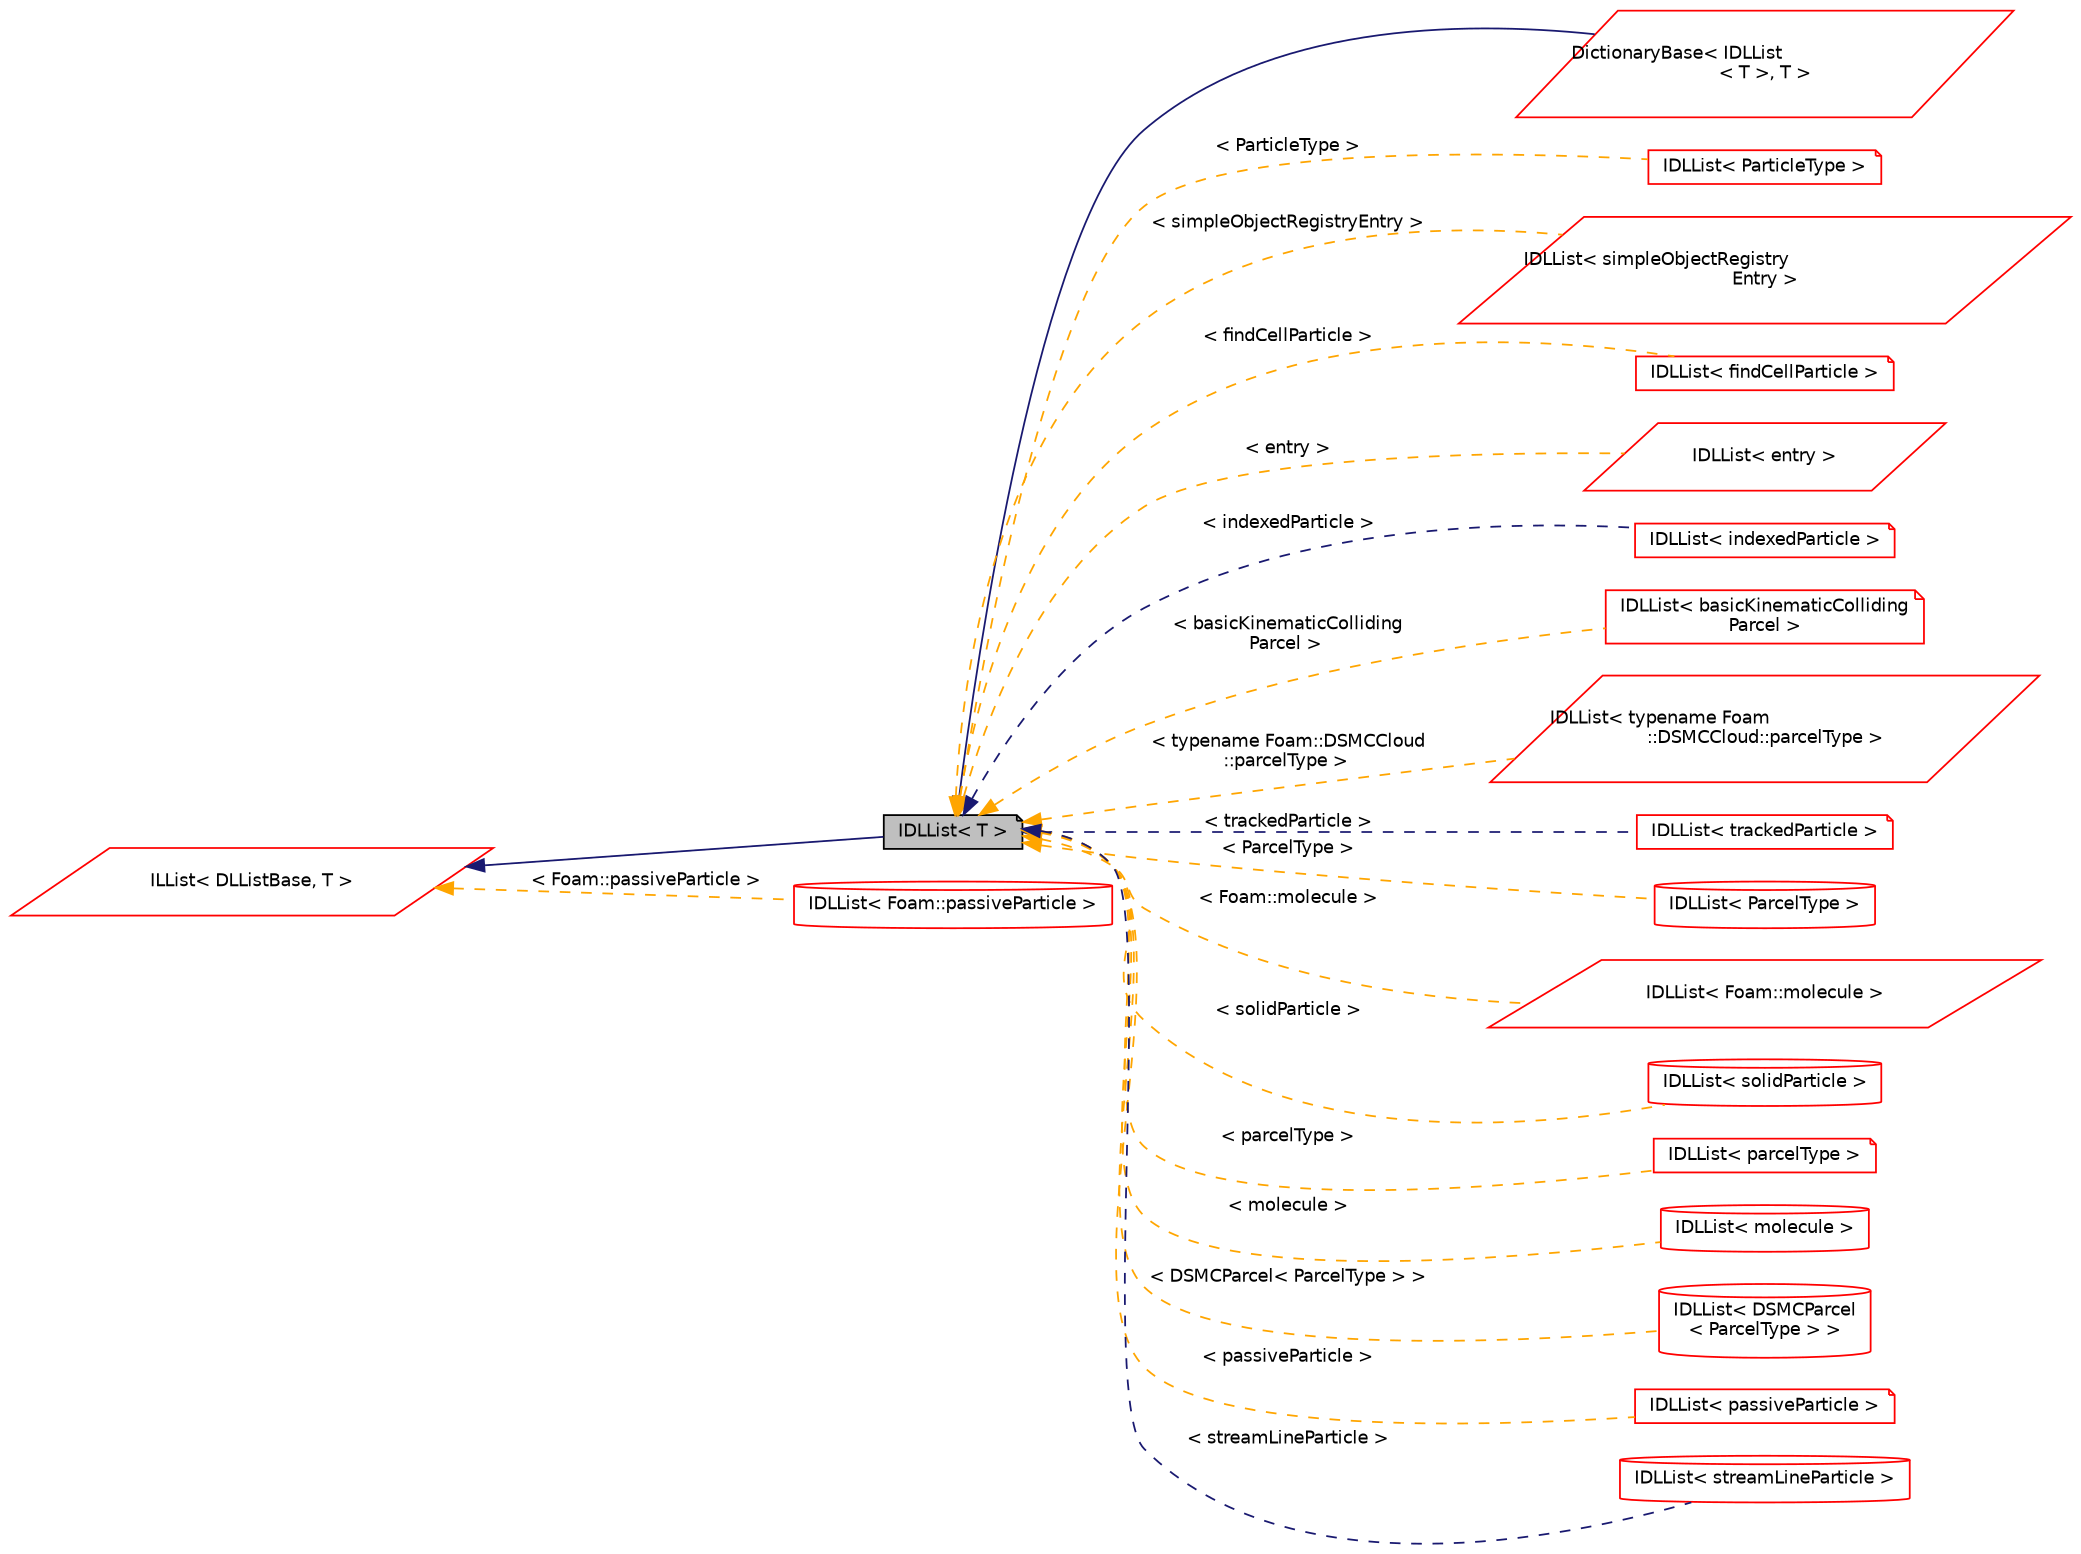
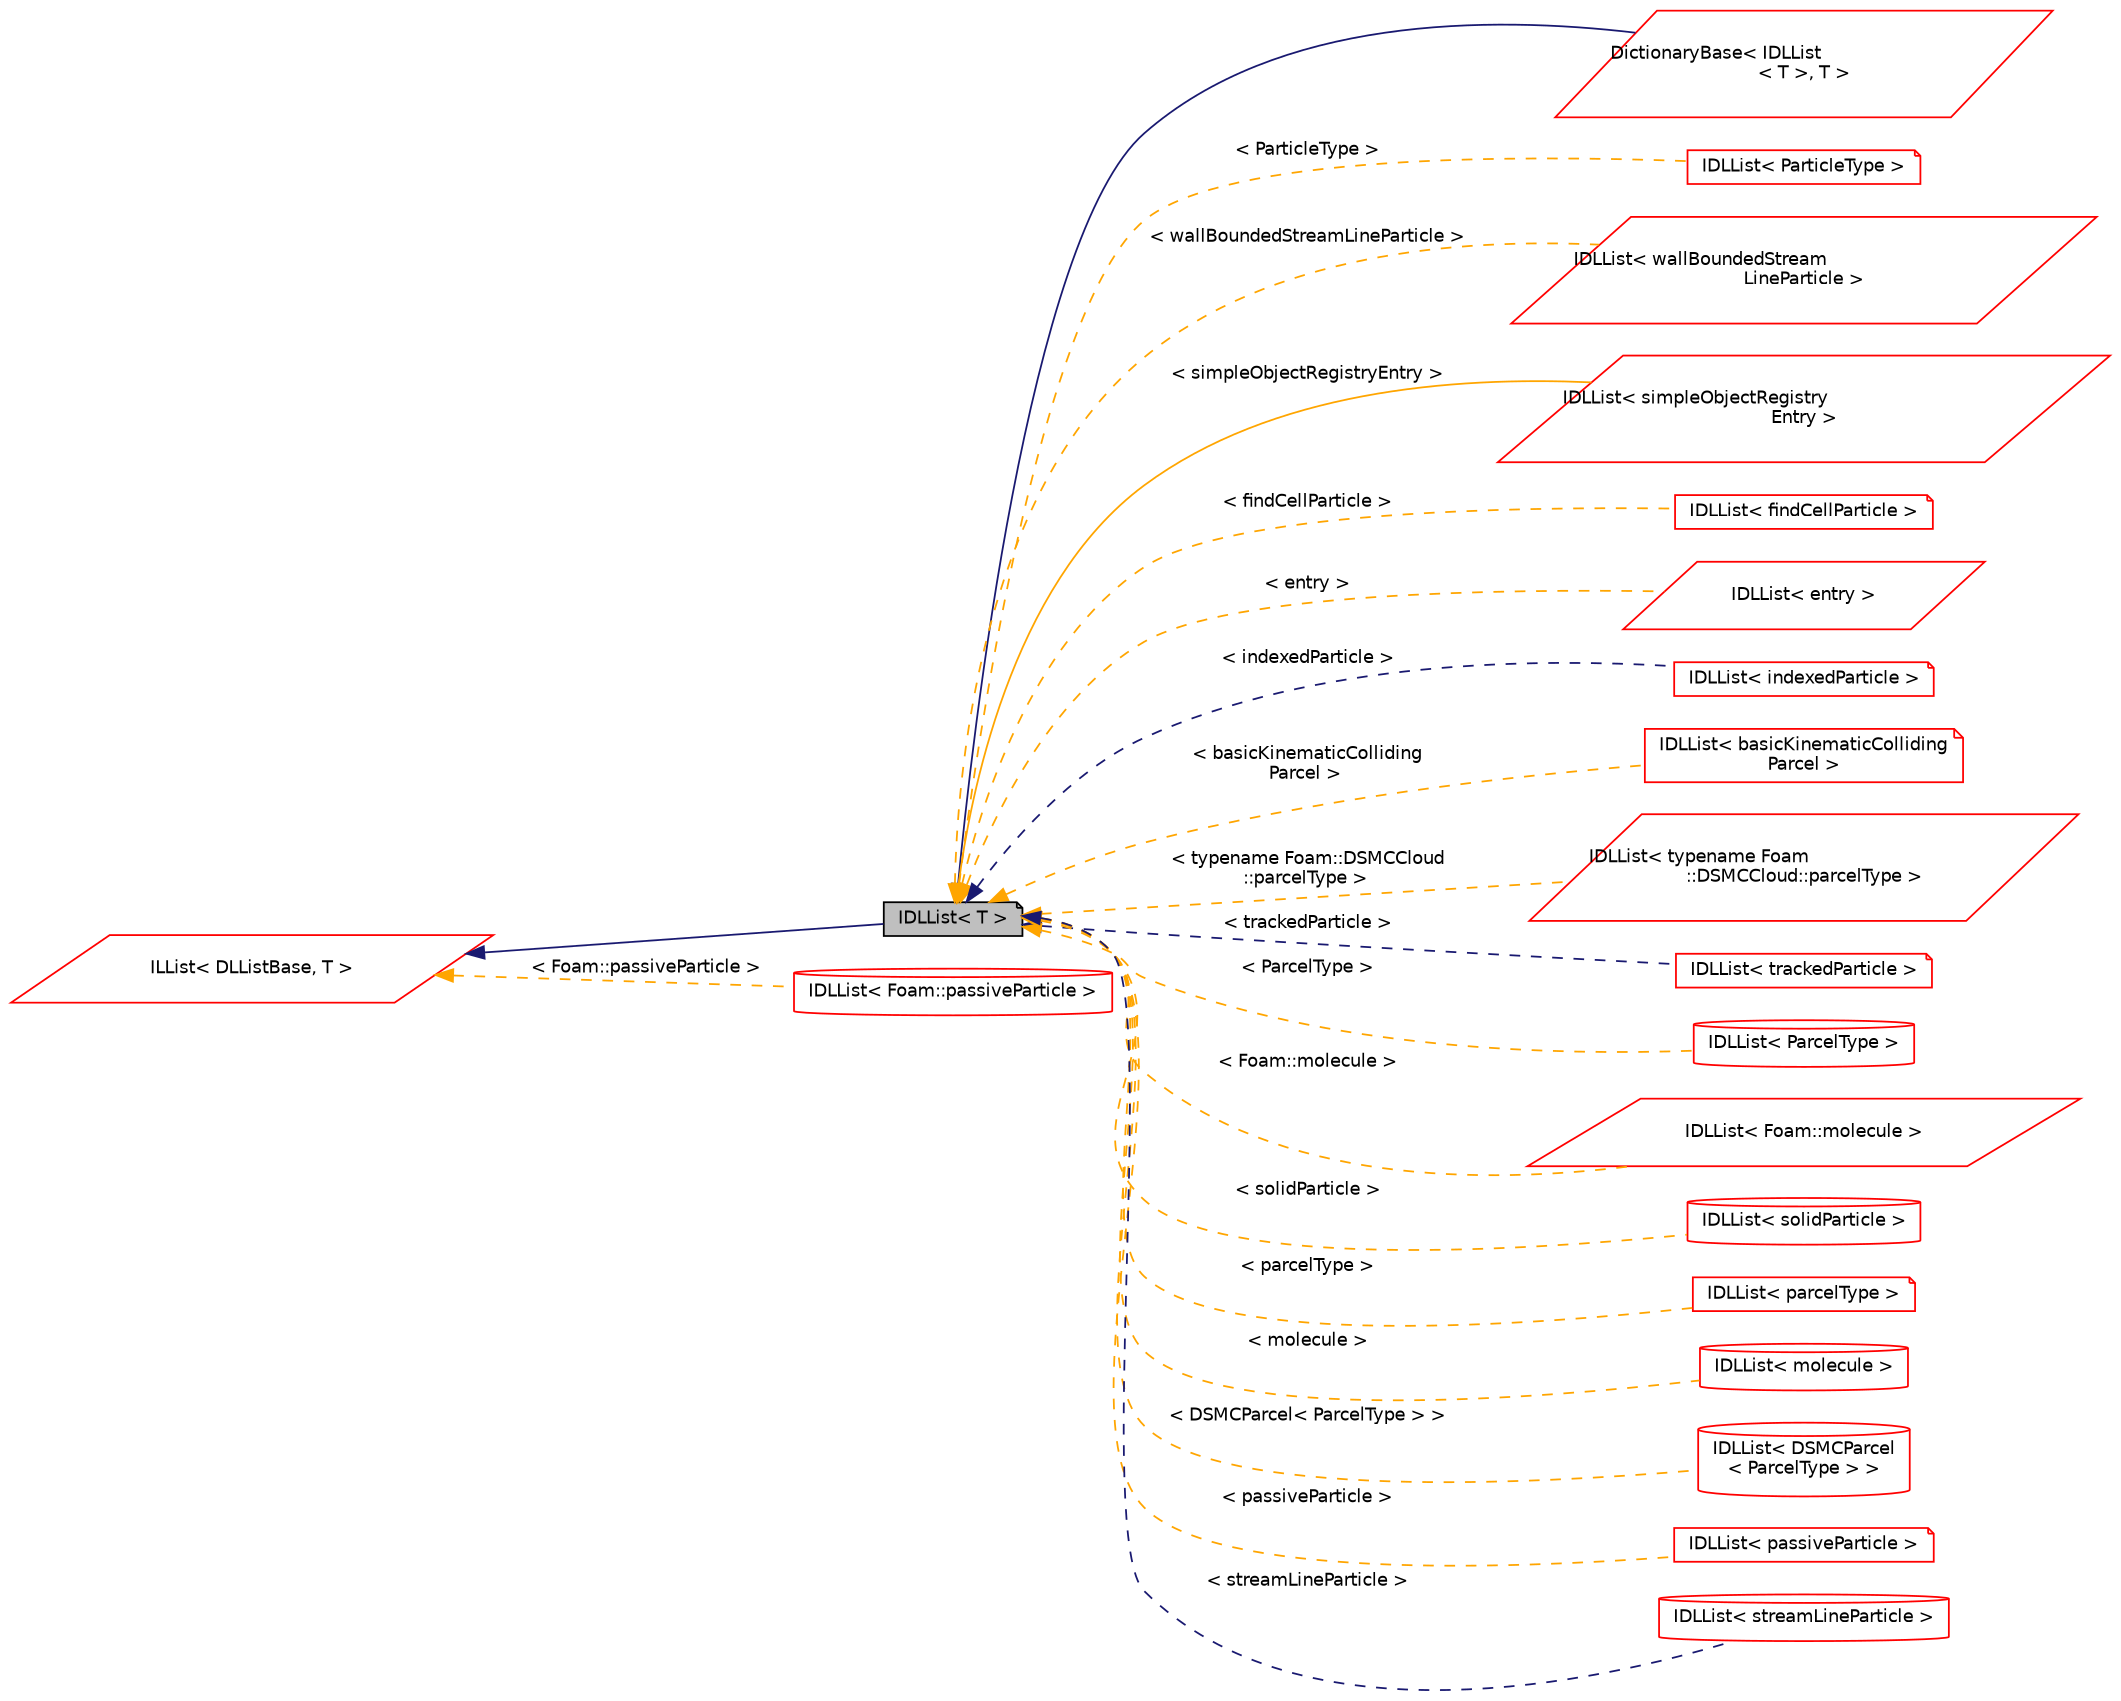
none -> (1804, 270)
(1111, 352) -> (1151, 481)
